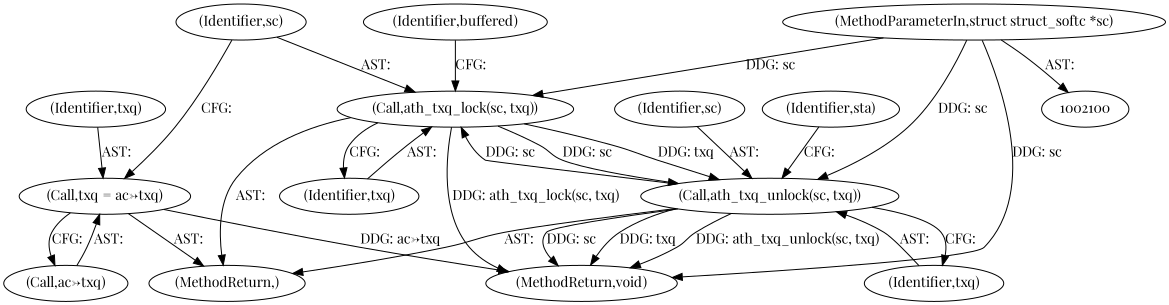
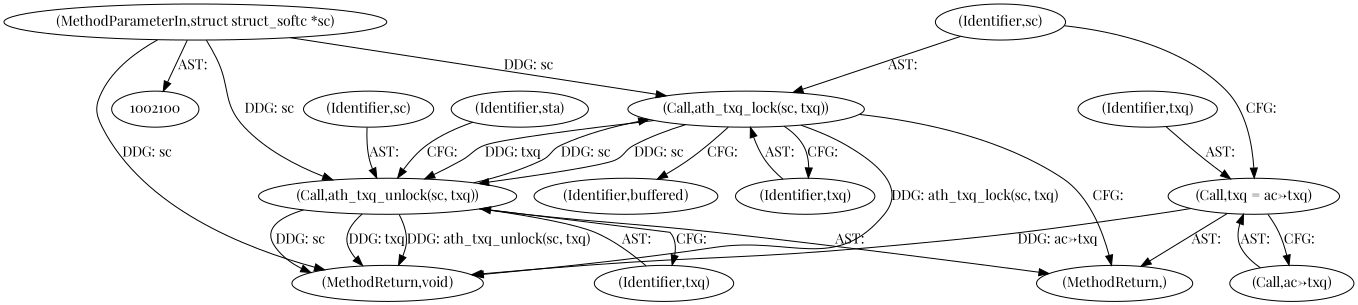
(455, 61) -> (699, 152)
(253, 196) -> (1110, 196)
